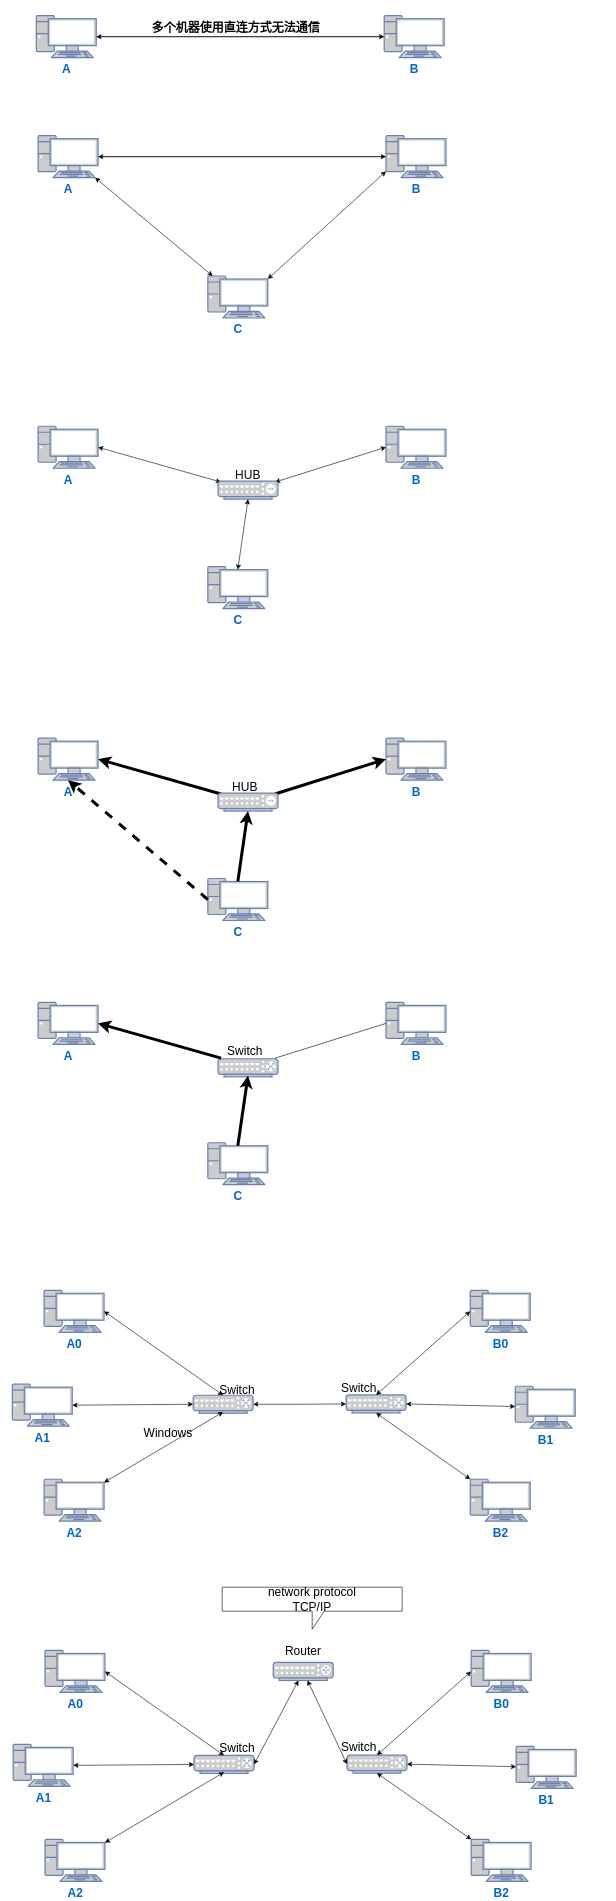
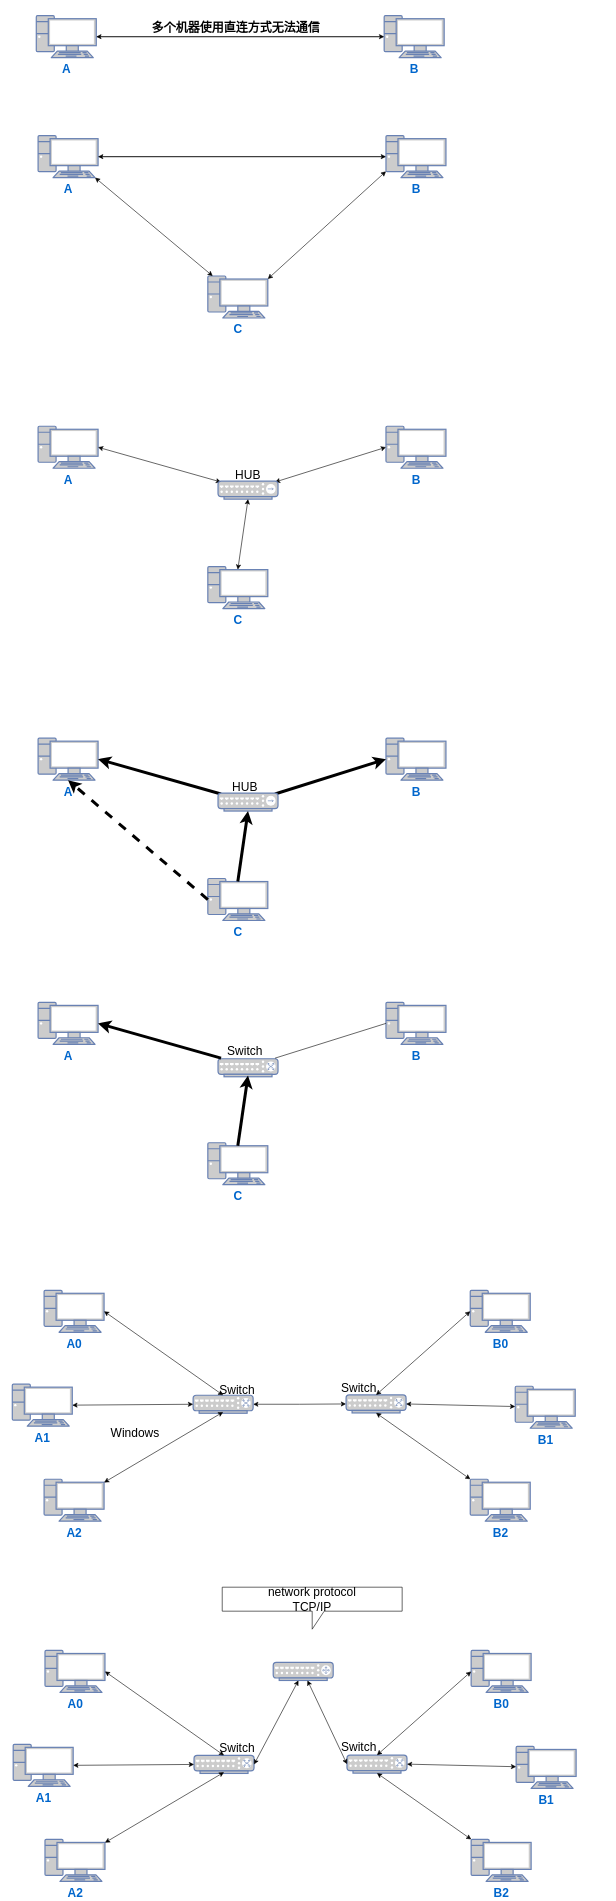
(168, 1433) -> (135, 1433)
(303, 1651) -> none
